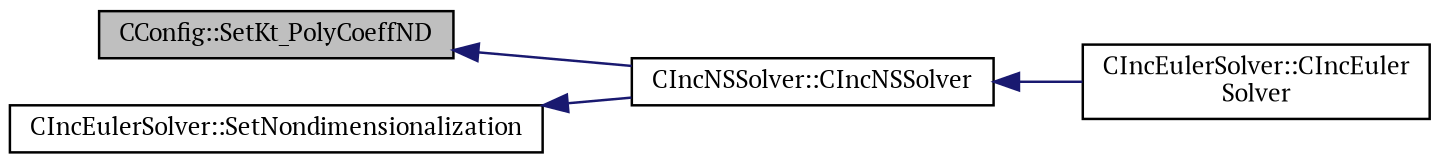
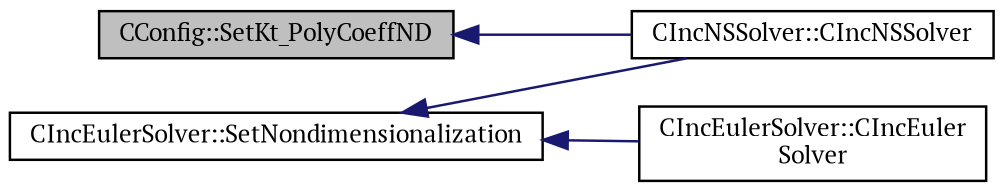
(1051, 82) -> (603, 141)
